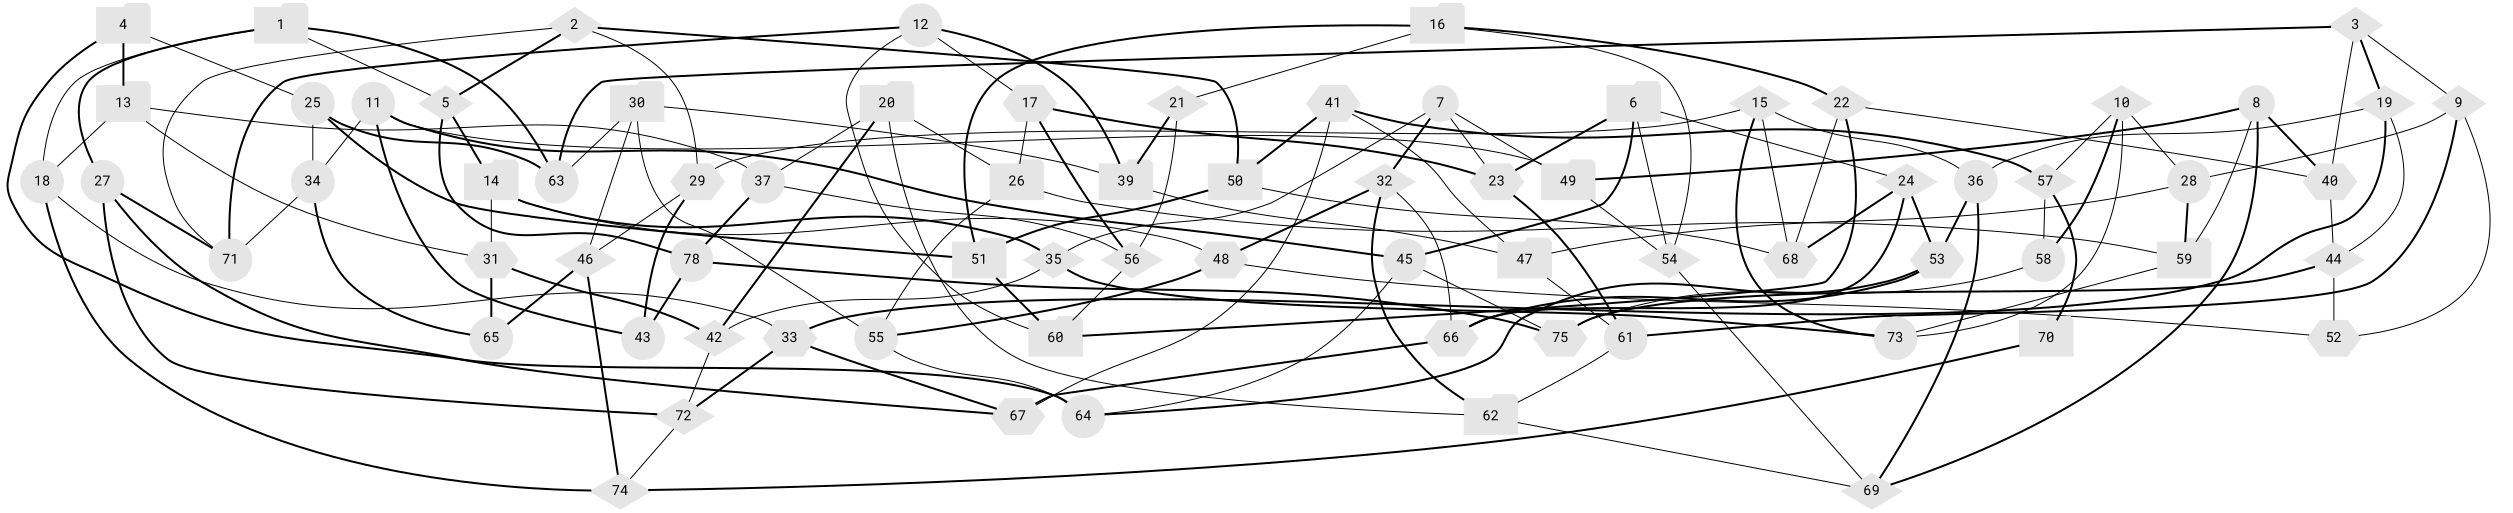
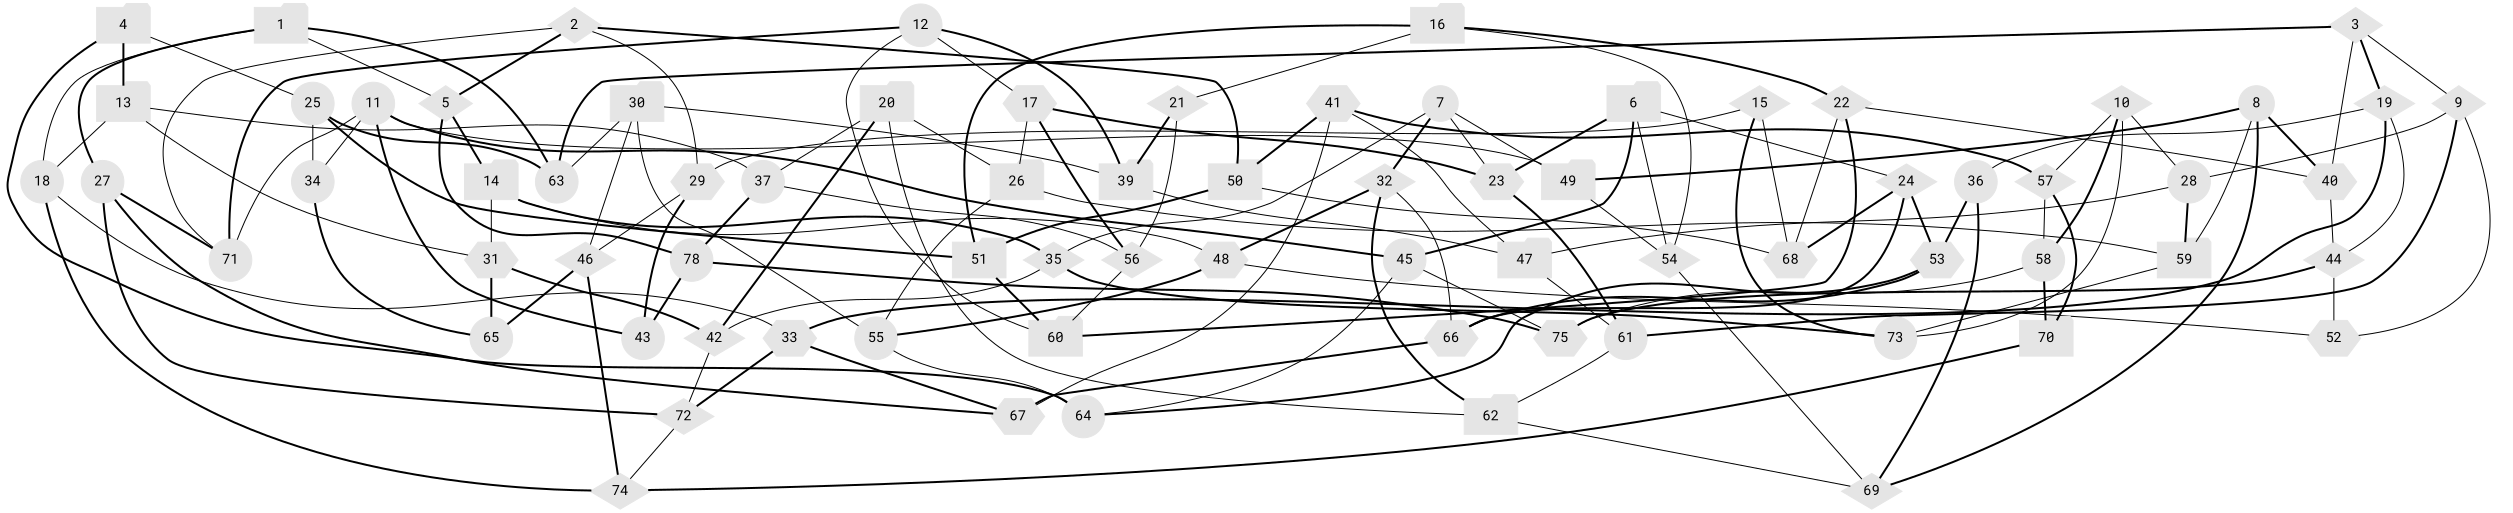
(1887, 143) -> none
(271, 221) -> (281, 163)
none -> (2045, 301)
